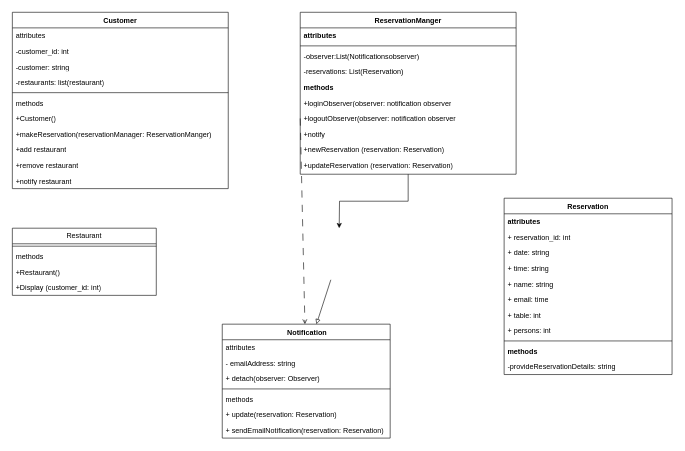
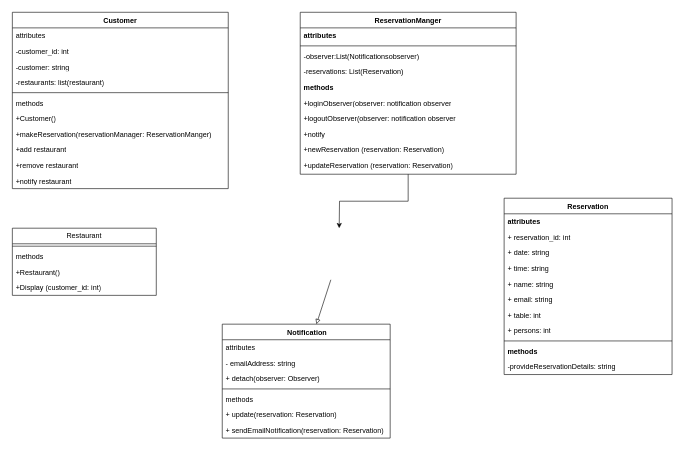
(304, 264) -> none
(528, 300) -> (533, 300)
